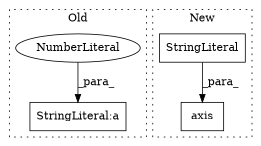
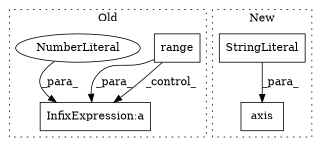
none -> (177, 48)
(78, 117) -> (95, 117)
